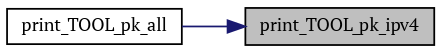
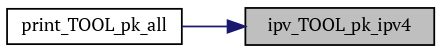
(340, 26) -> (340, 26)
